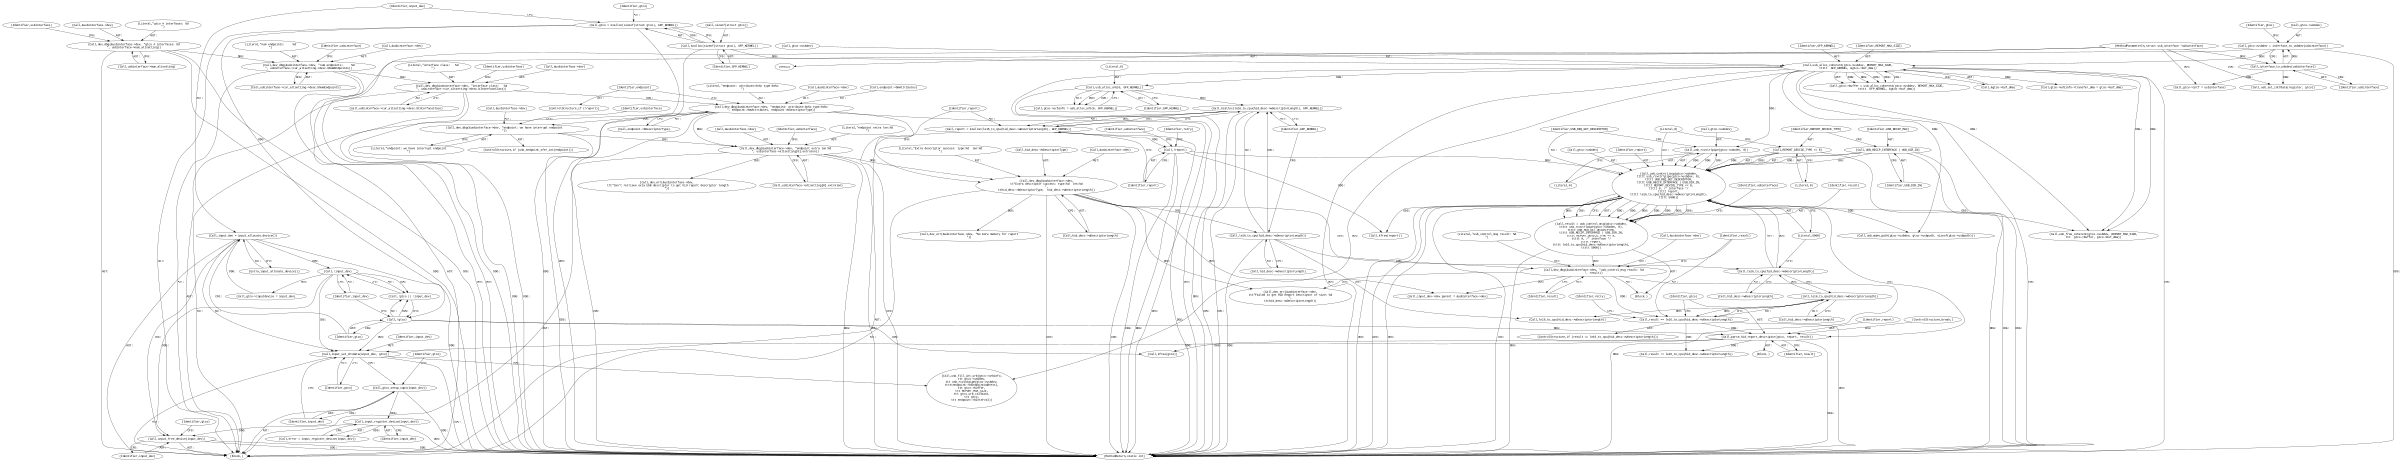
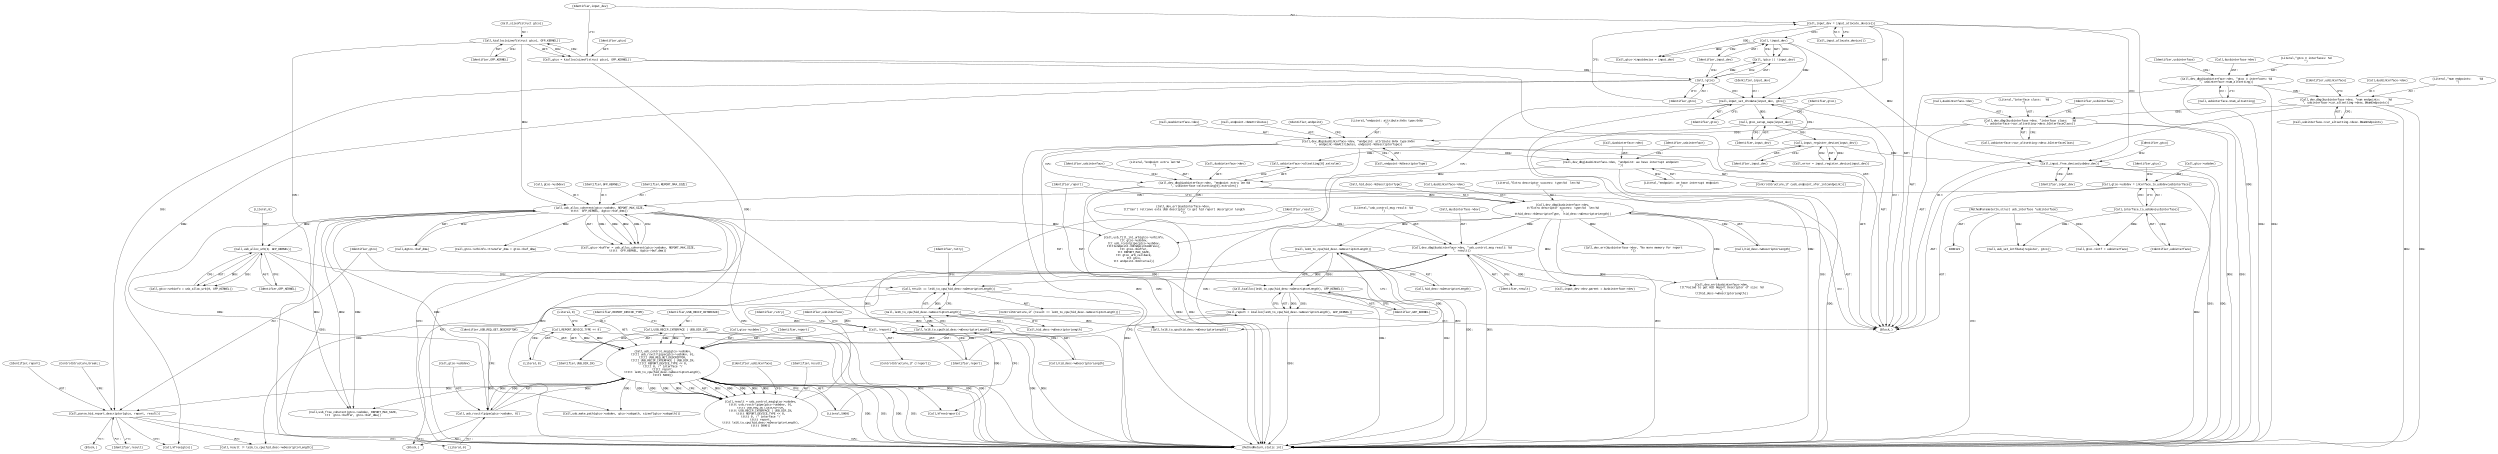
(2225, 55) -> none
(602, 95) -> (892, 346)
(1888, 129) -> (693, 312)
(274, 271) -> (1841, 41)
(227, 272) -> (1738, 38)
(1726, 328) -> none
(1056, 345) -> none
(177, 439) -> (2070, 164)
(744, 456) -> (1562, 149)
